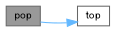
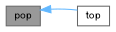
(54, 23) -> (64, 9)
